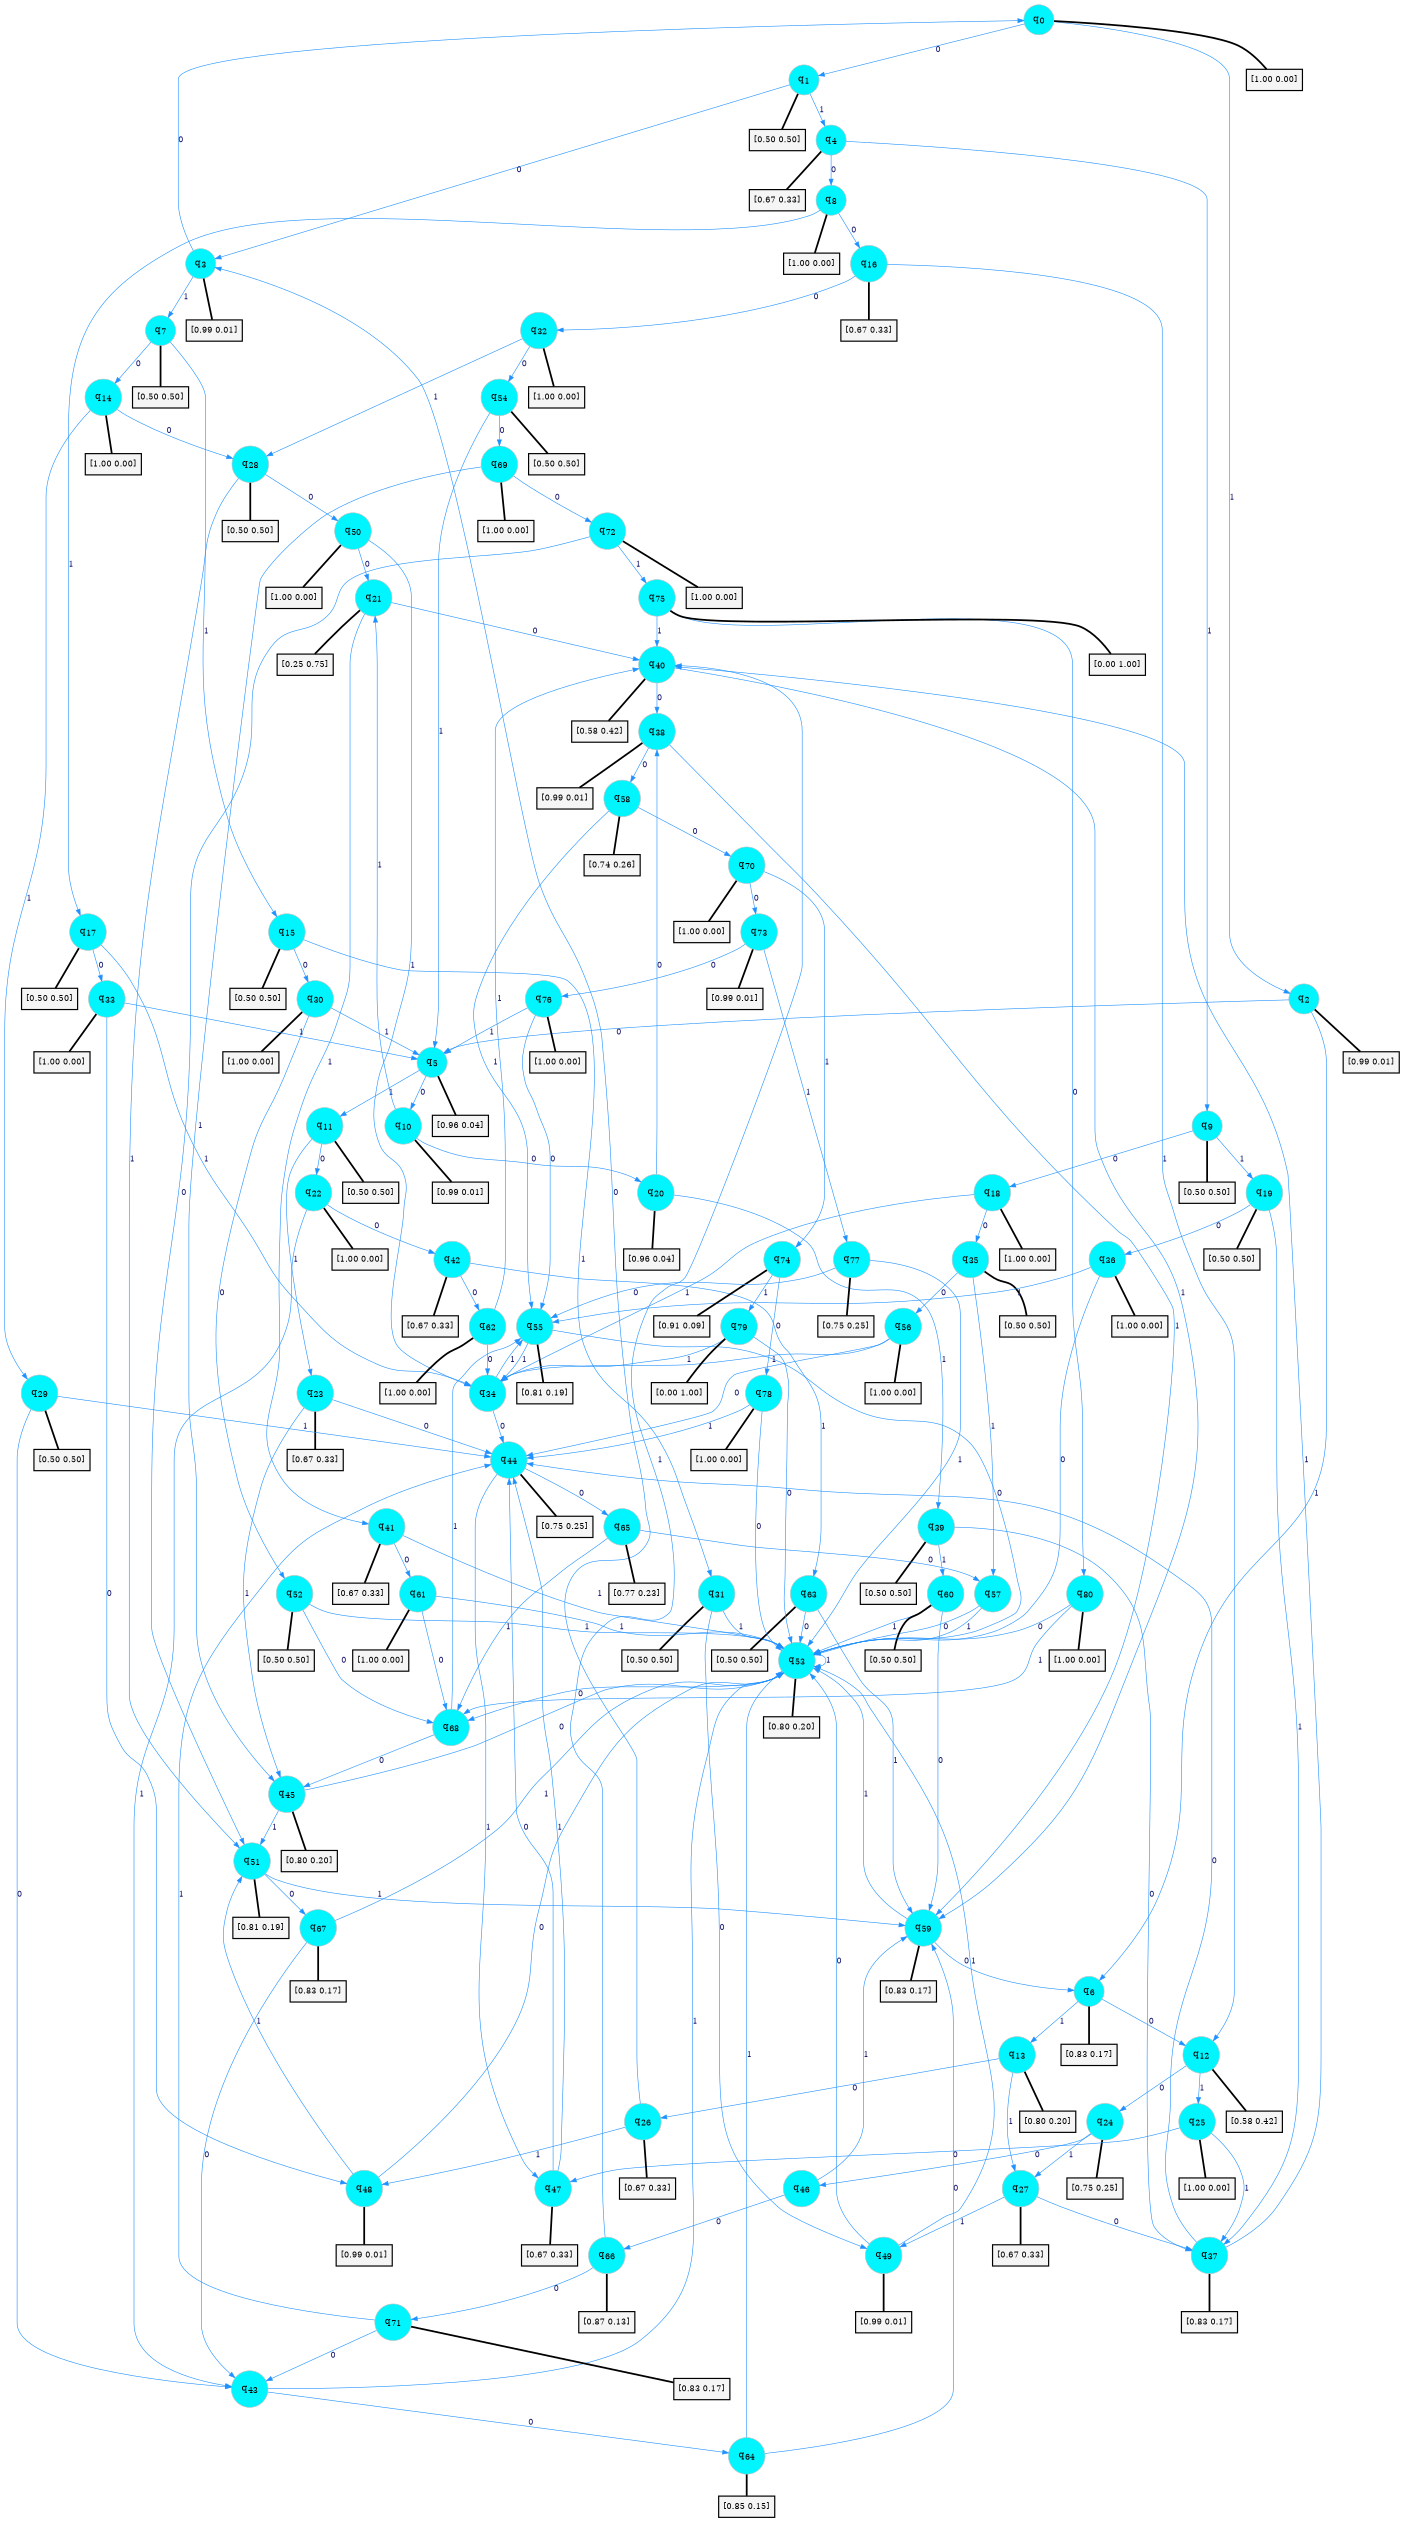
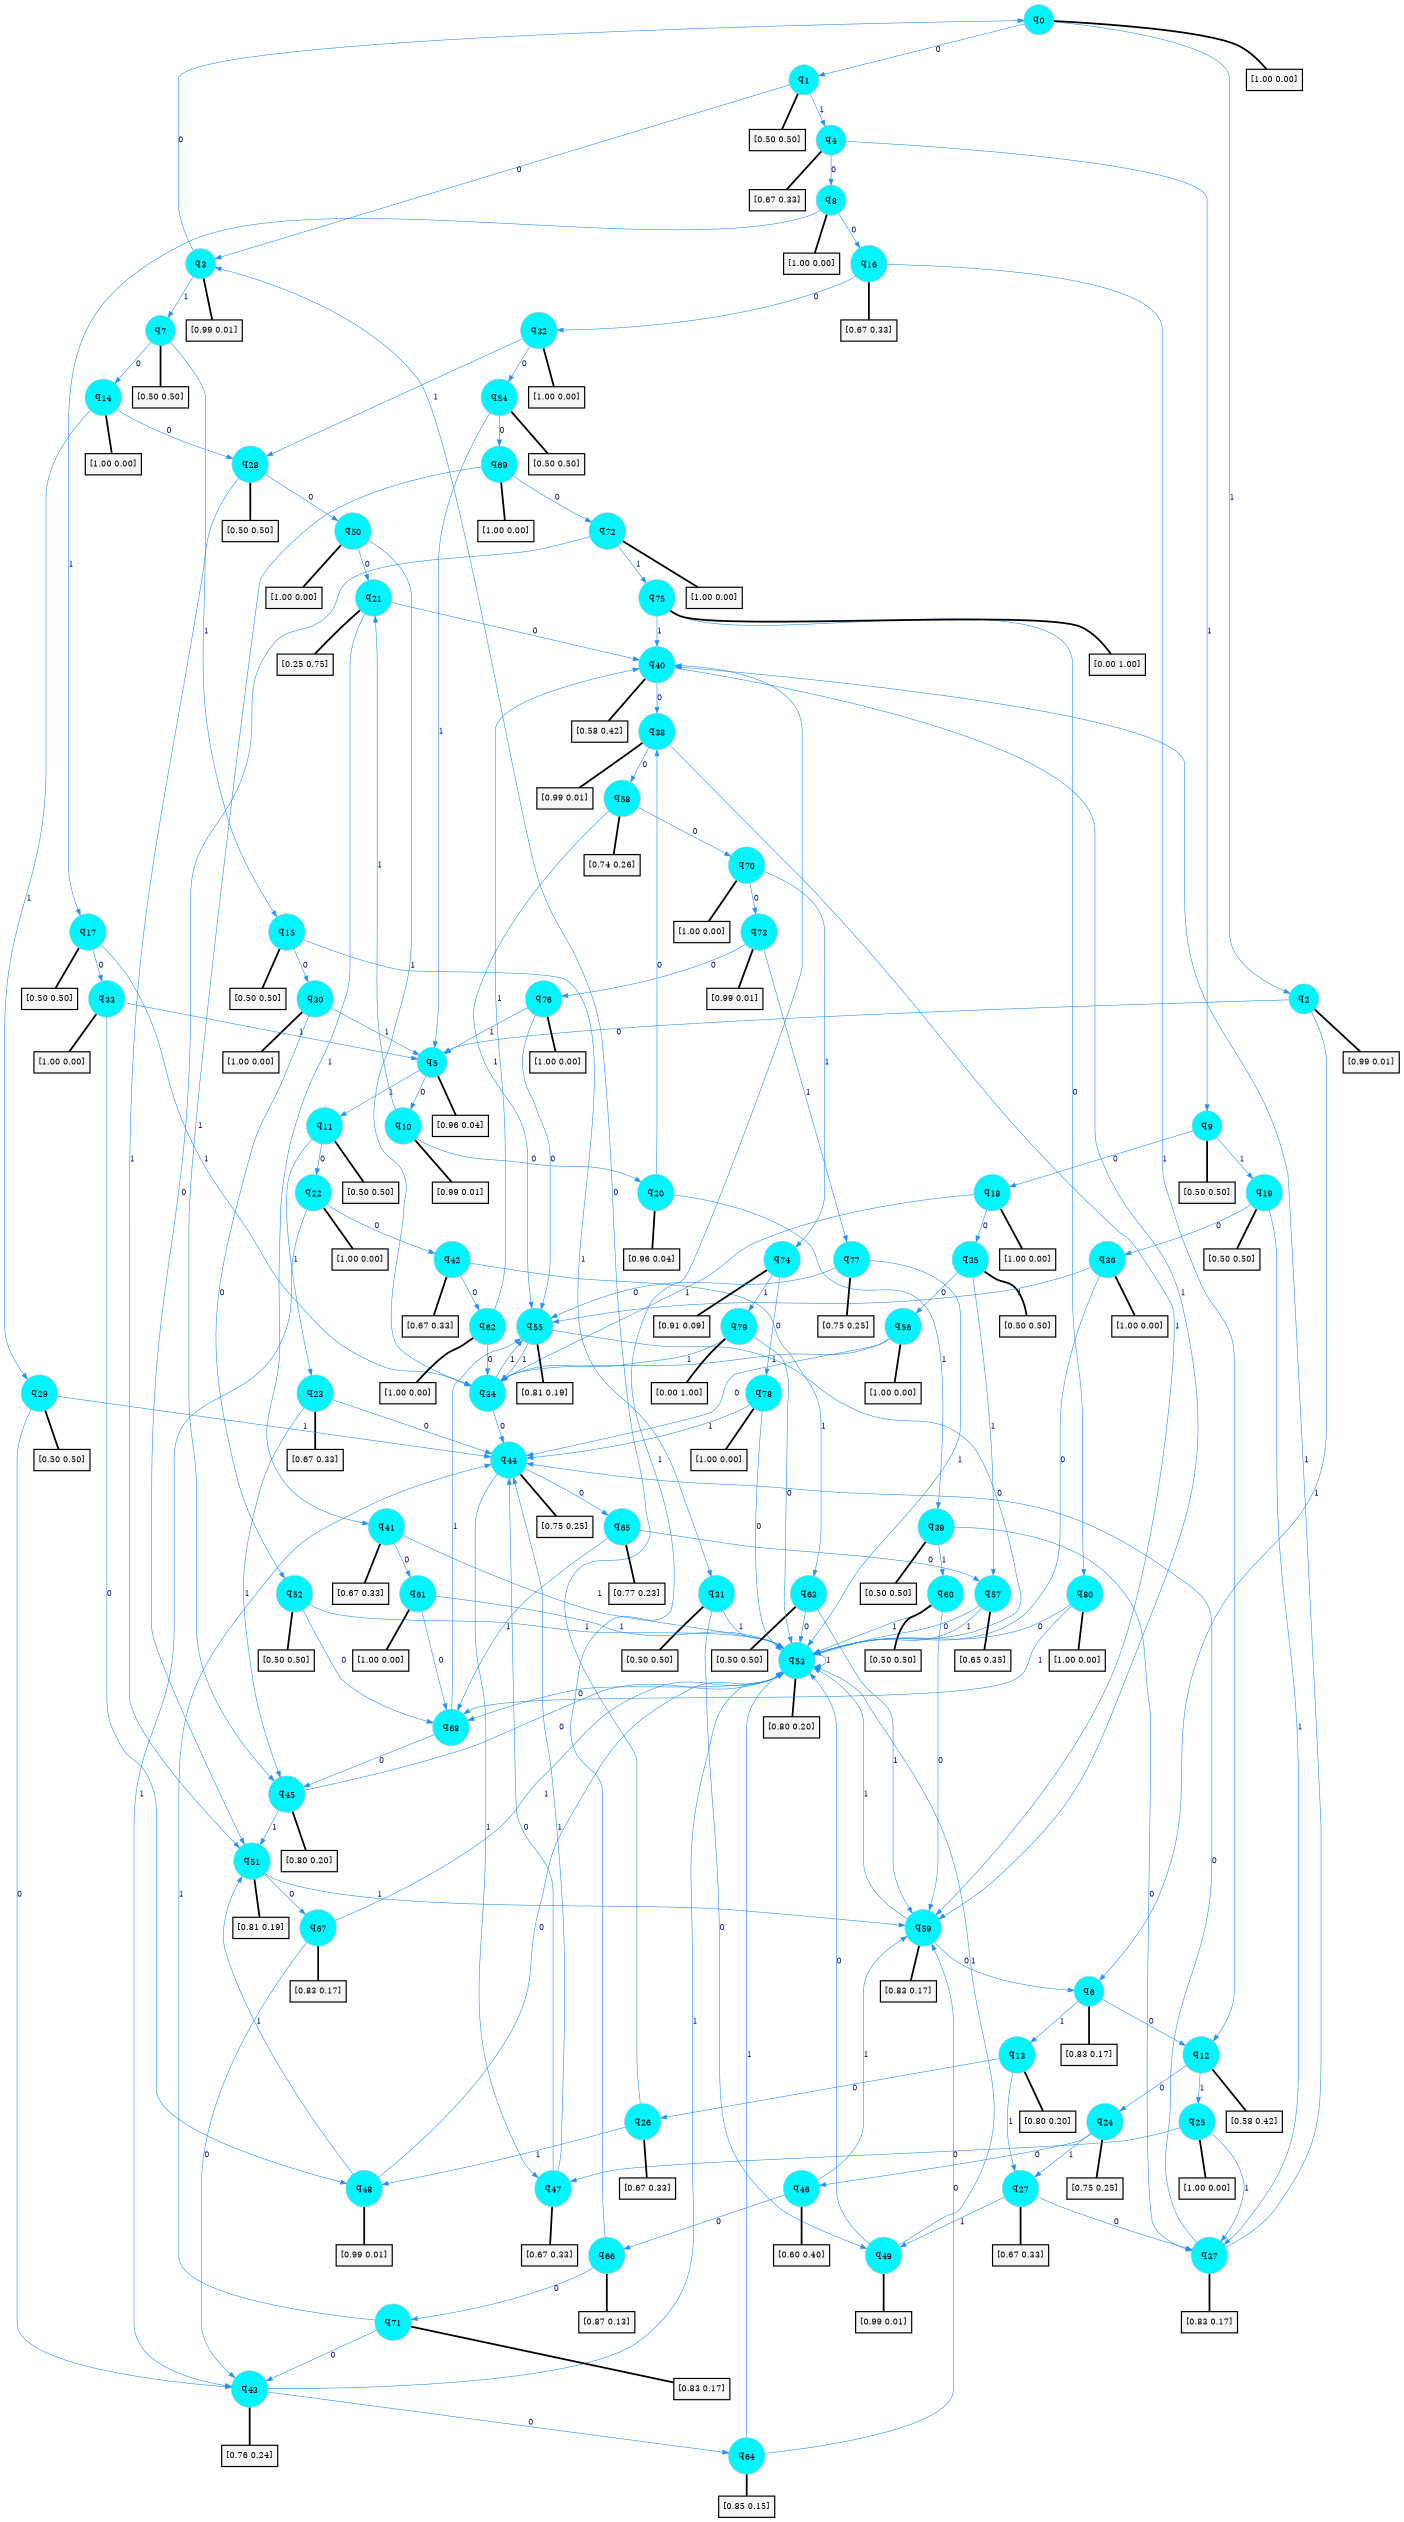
none -> (983, 1661)
none -> (802, 2255)
none -> (250, 2456)
